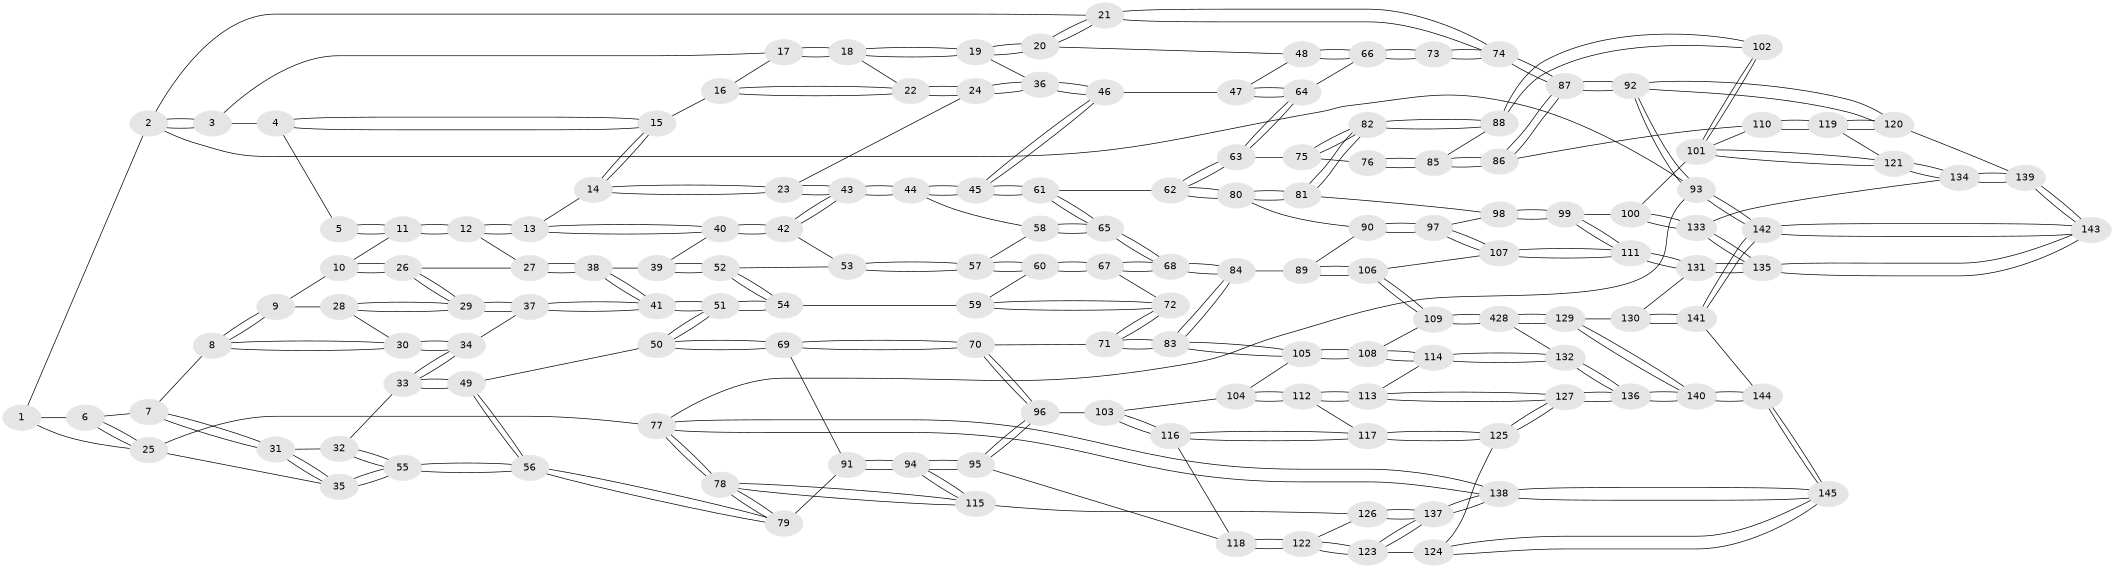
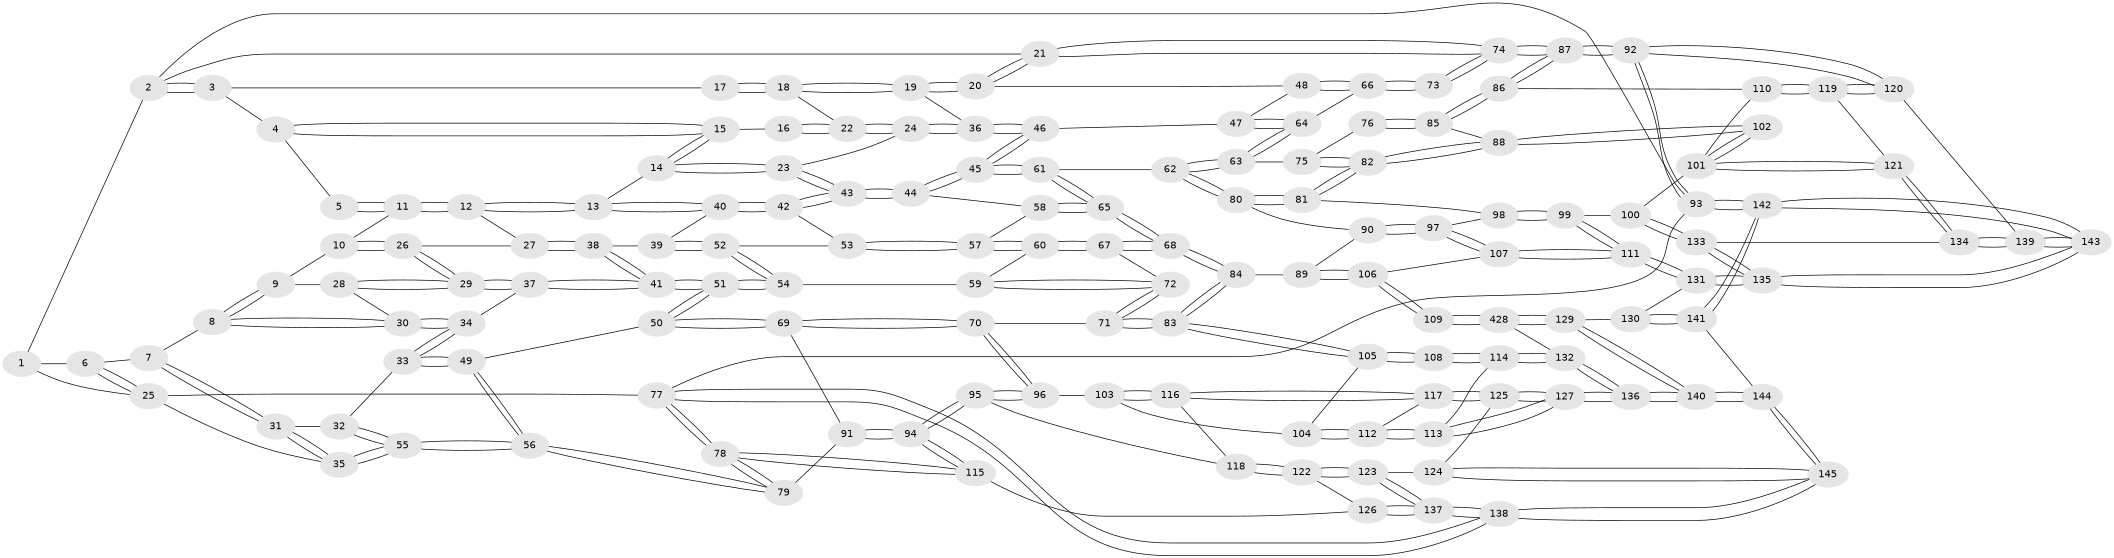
(752, 72) -> none
(1401, 337) -> none
